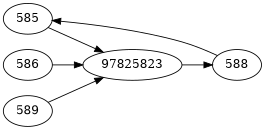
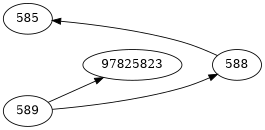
(72, 38) -> none
(28, 65) -> none
(193, 65) -> (132, 99)
